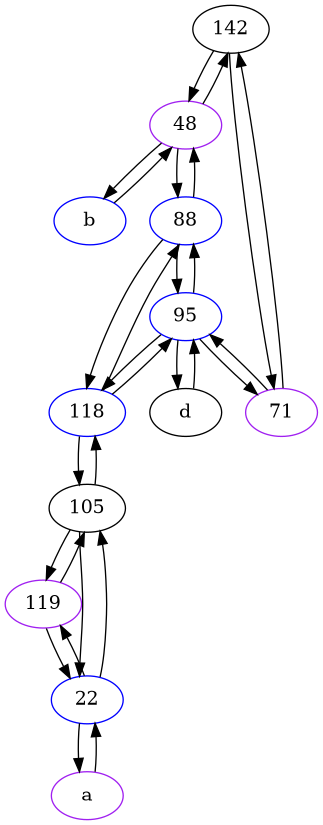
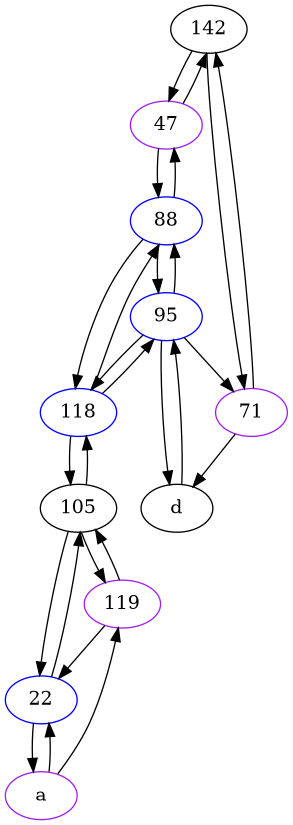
(186, 125) -> (166, 125)
(90, 221) -> none
(244, 366) -> (218, 455)
(72, 648) -> (95, 711)
